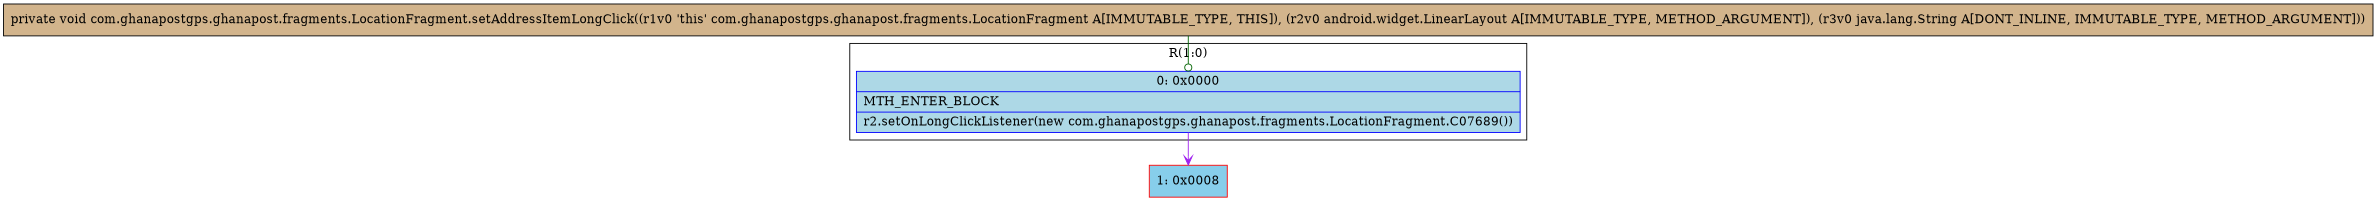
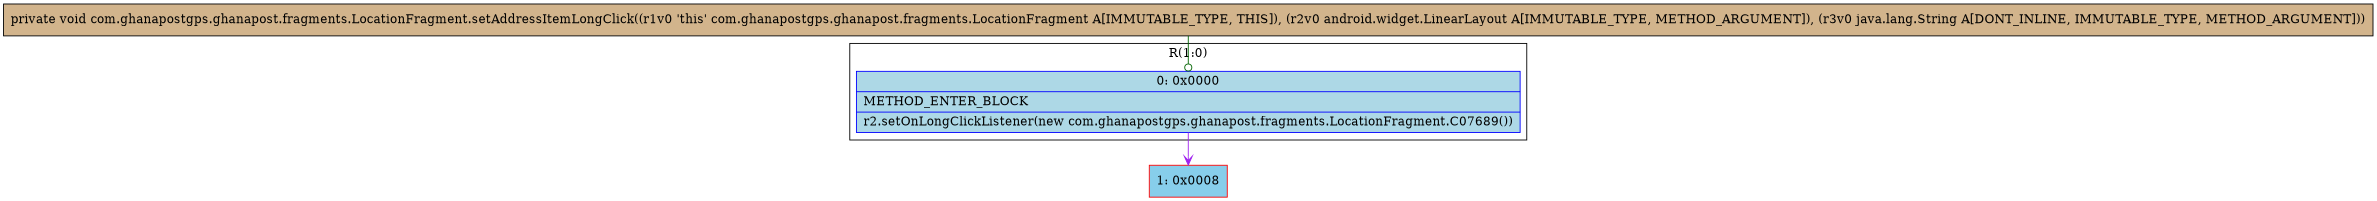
(932, 101) -> (946, 101)
